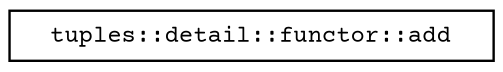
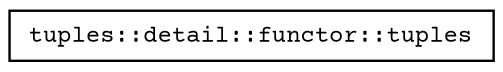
(252, 36) -> (252, 36)
